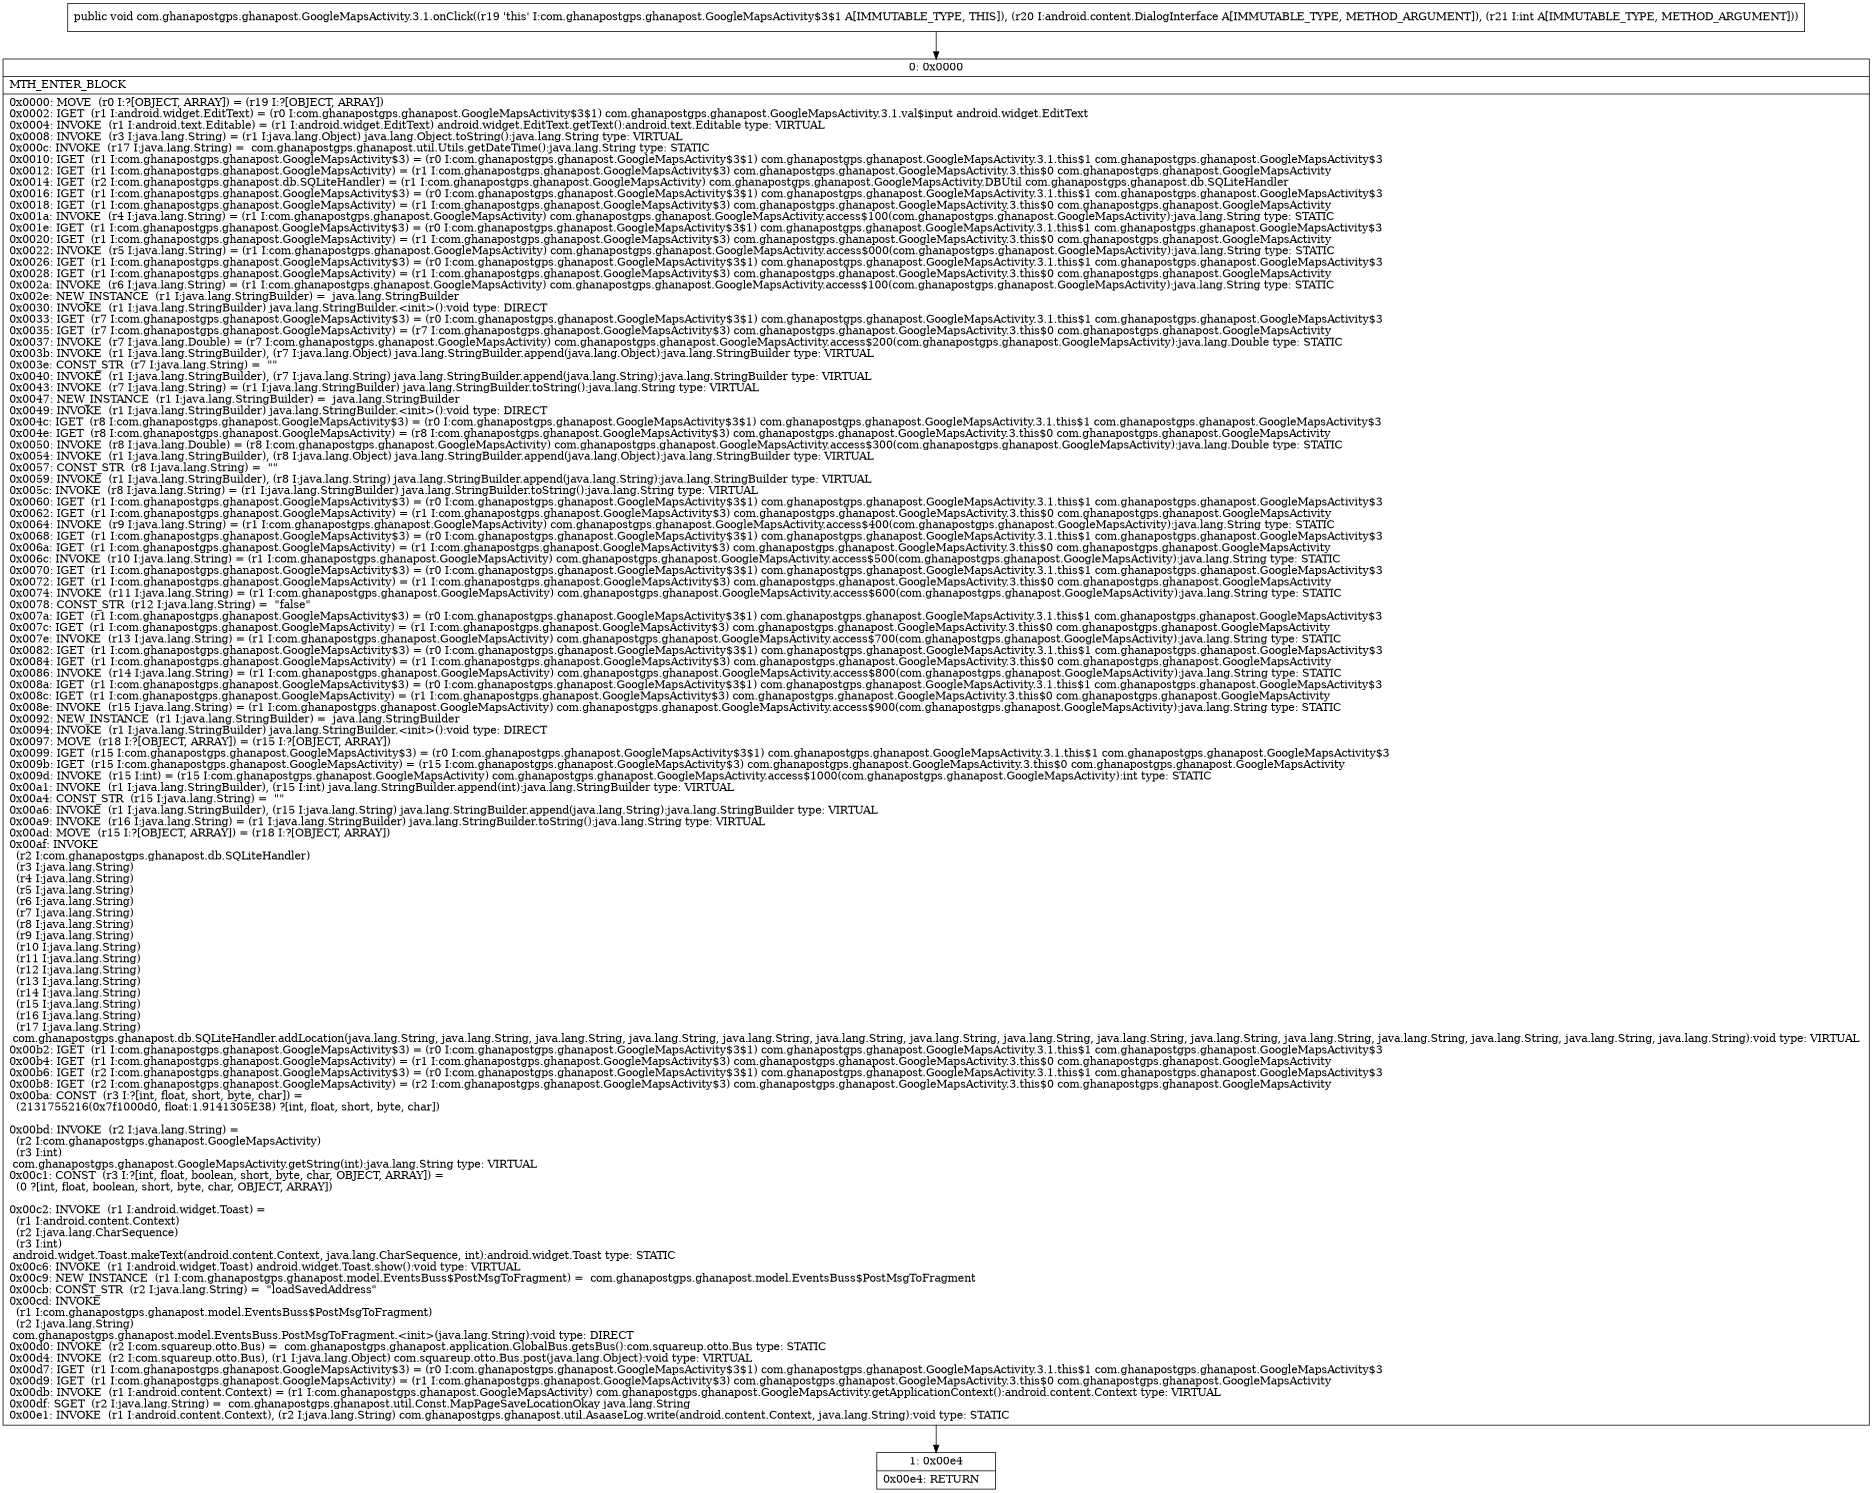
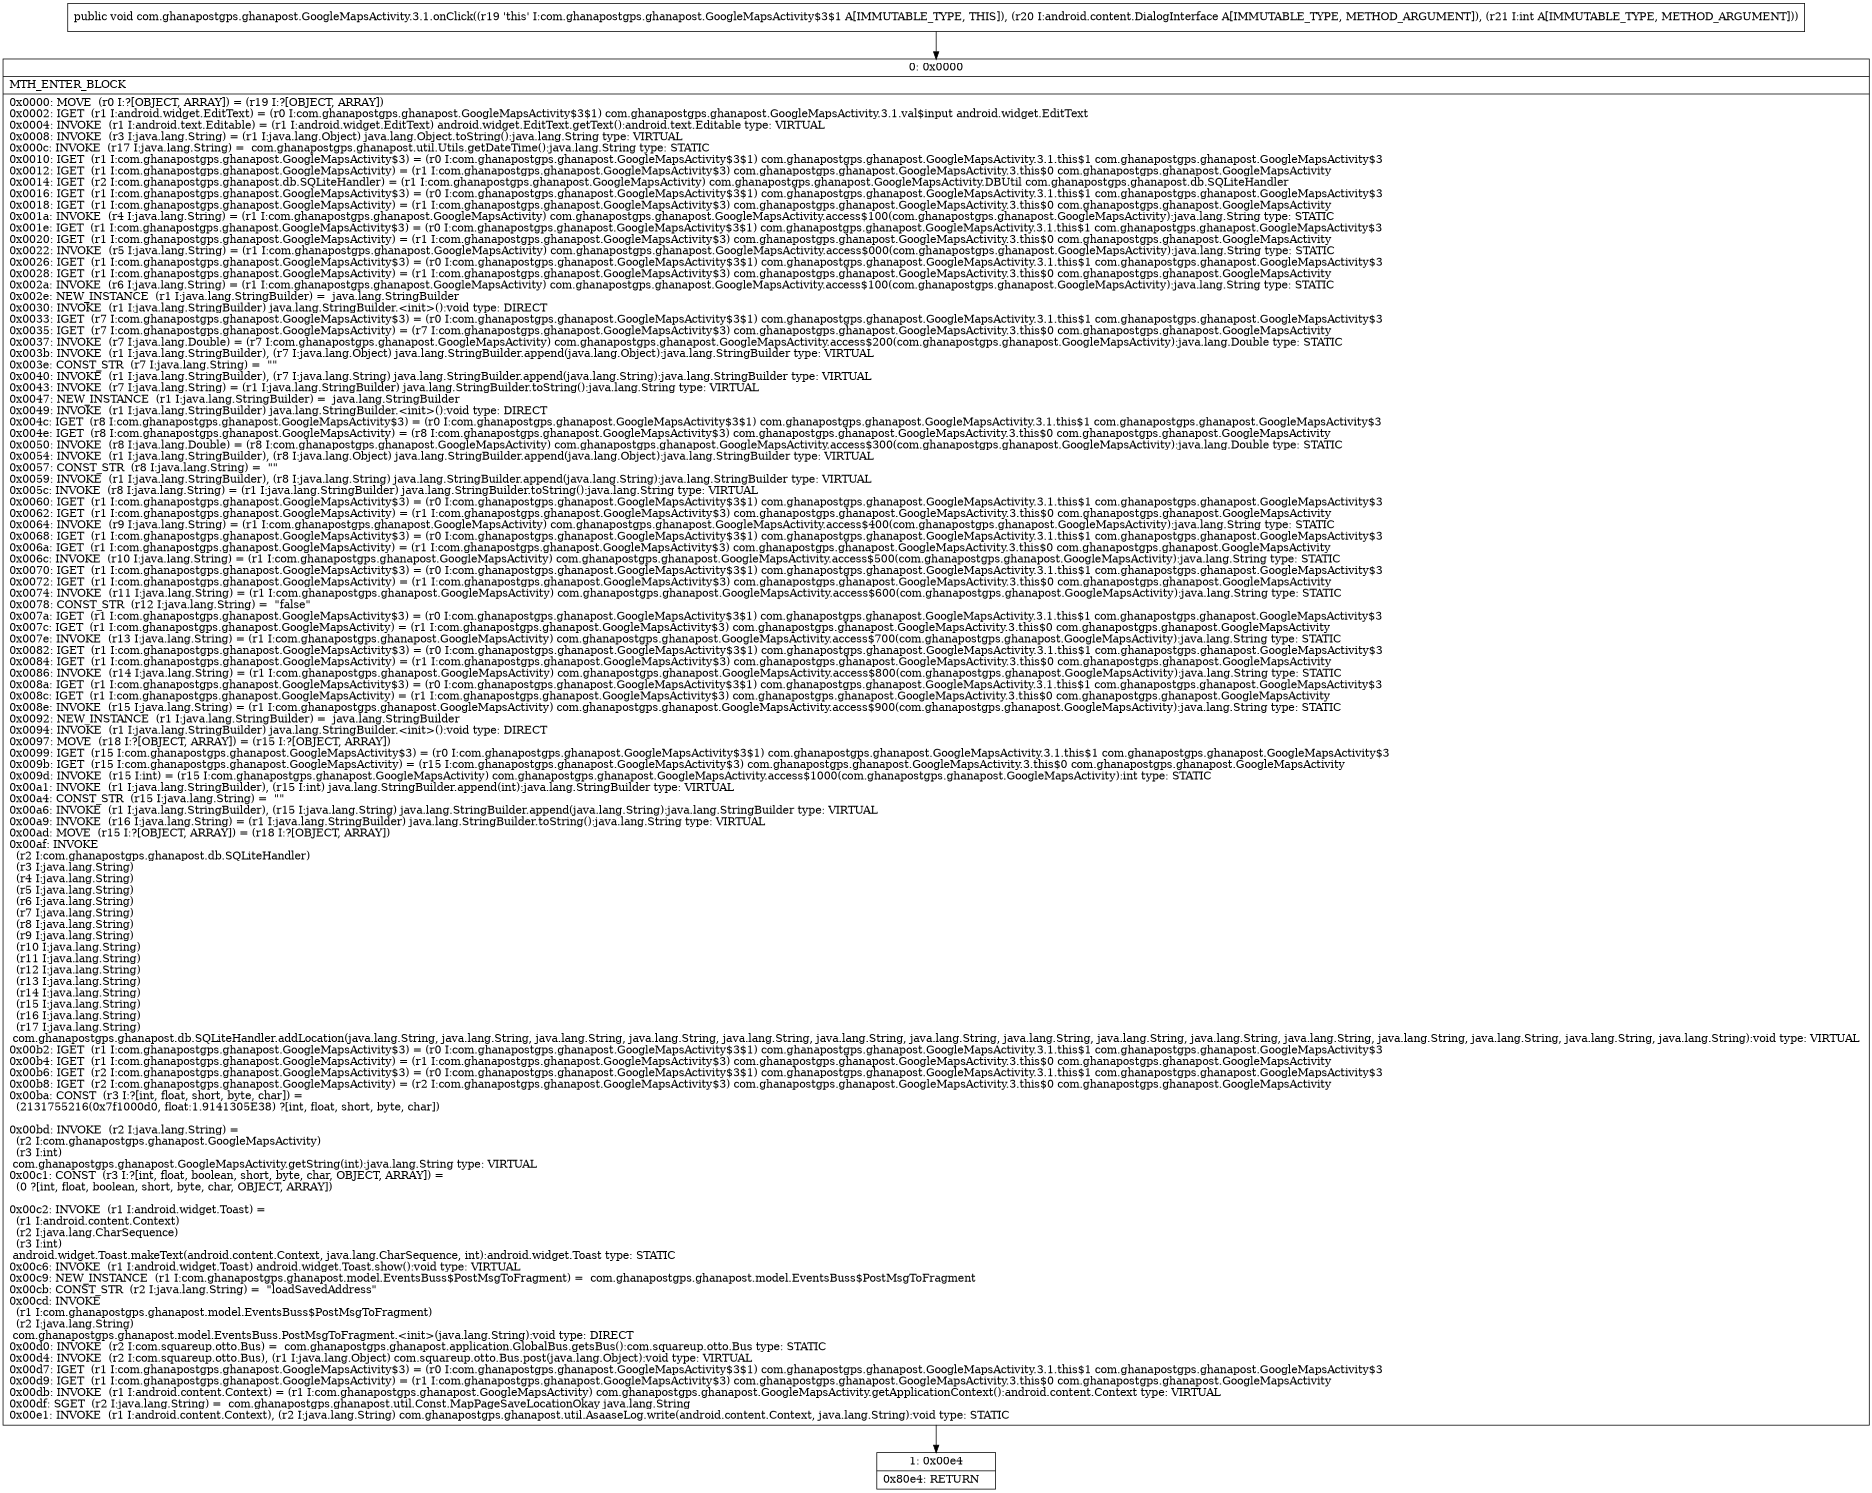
(936, 1480) -> (936, 1480)
